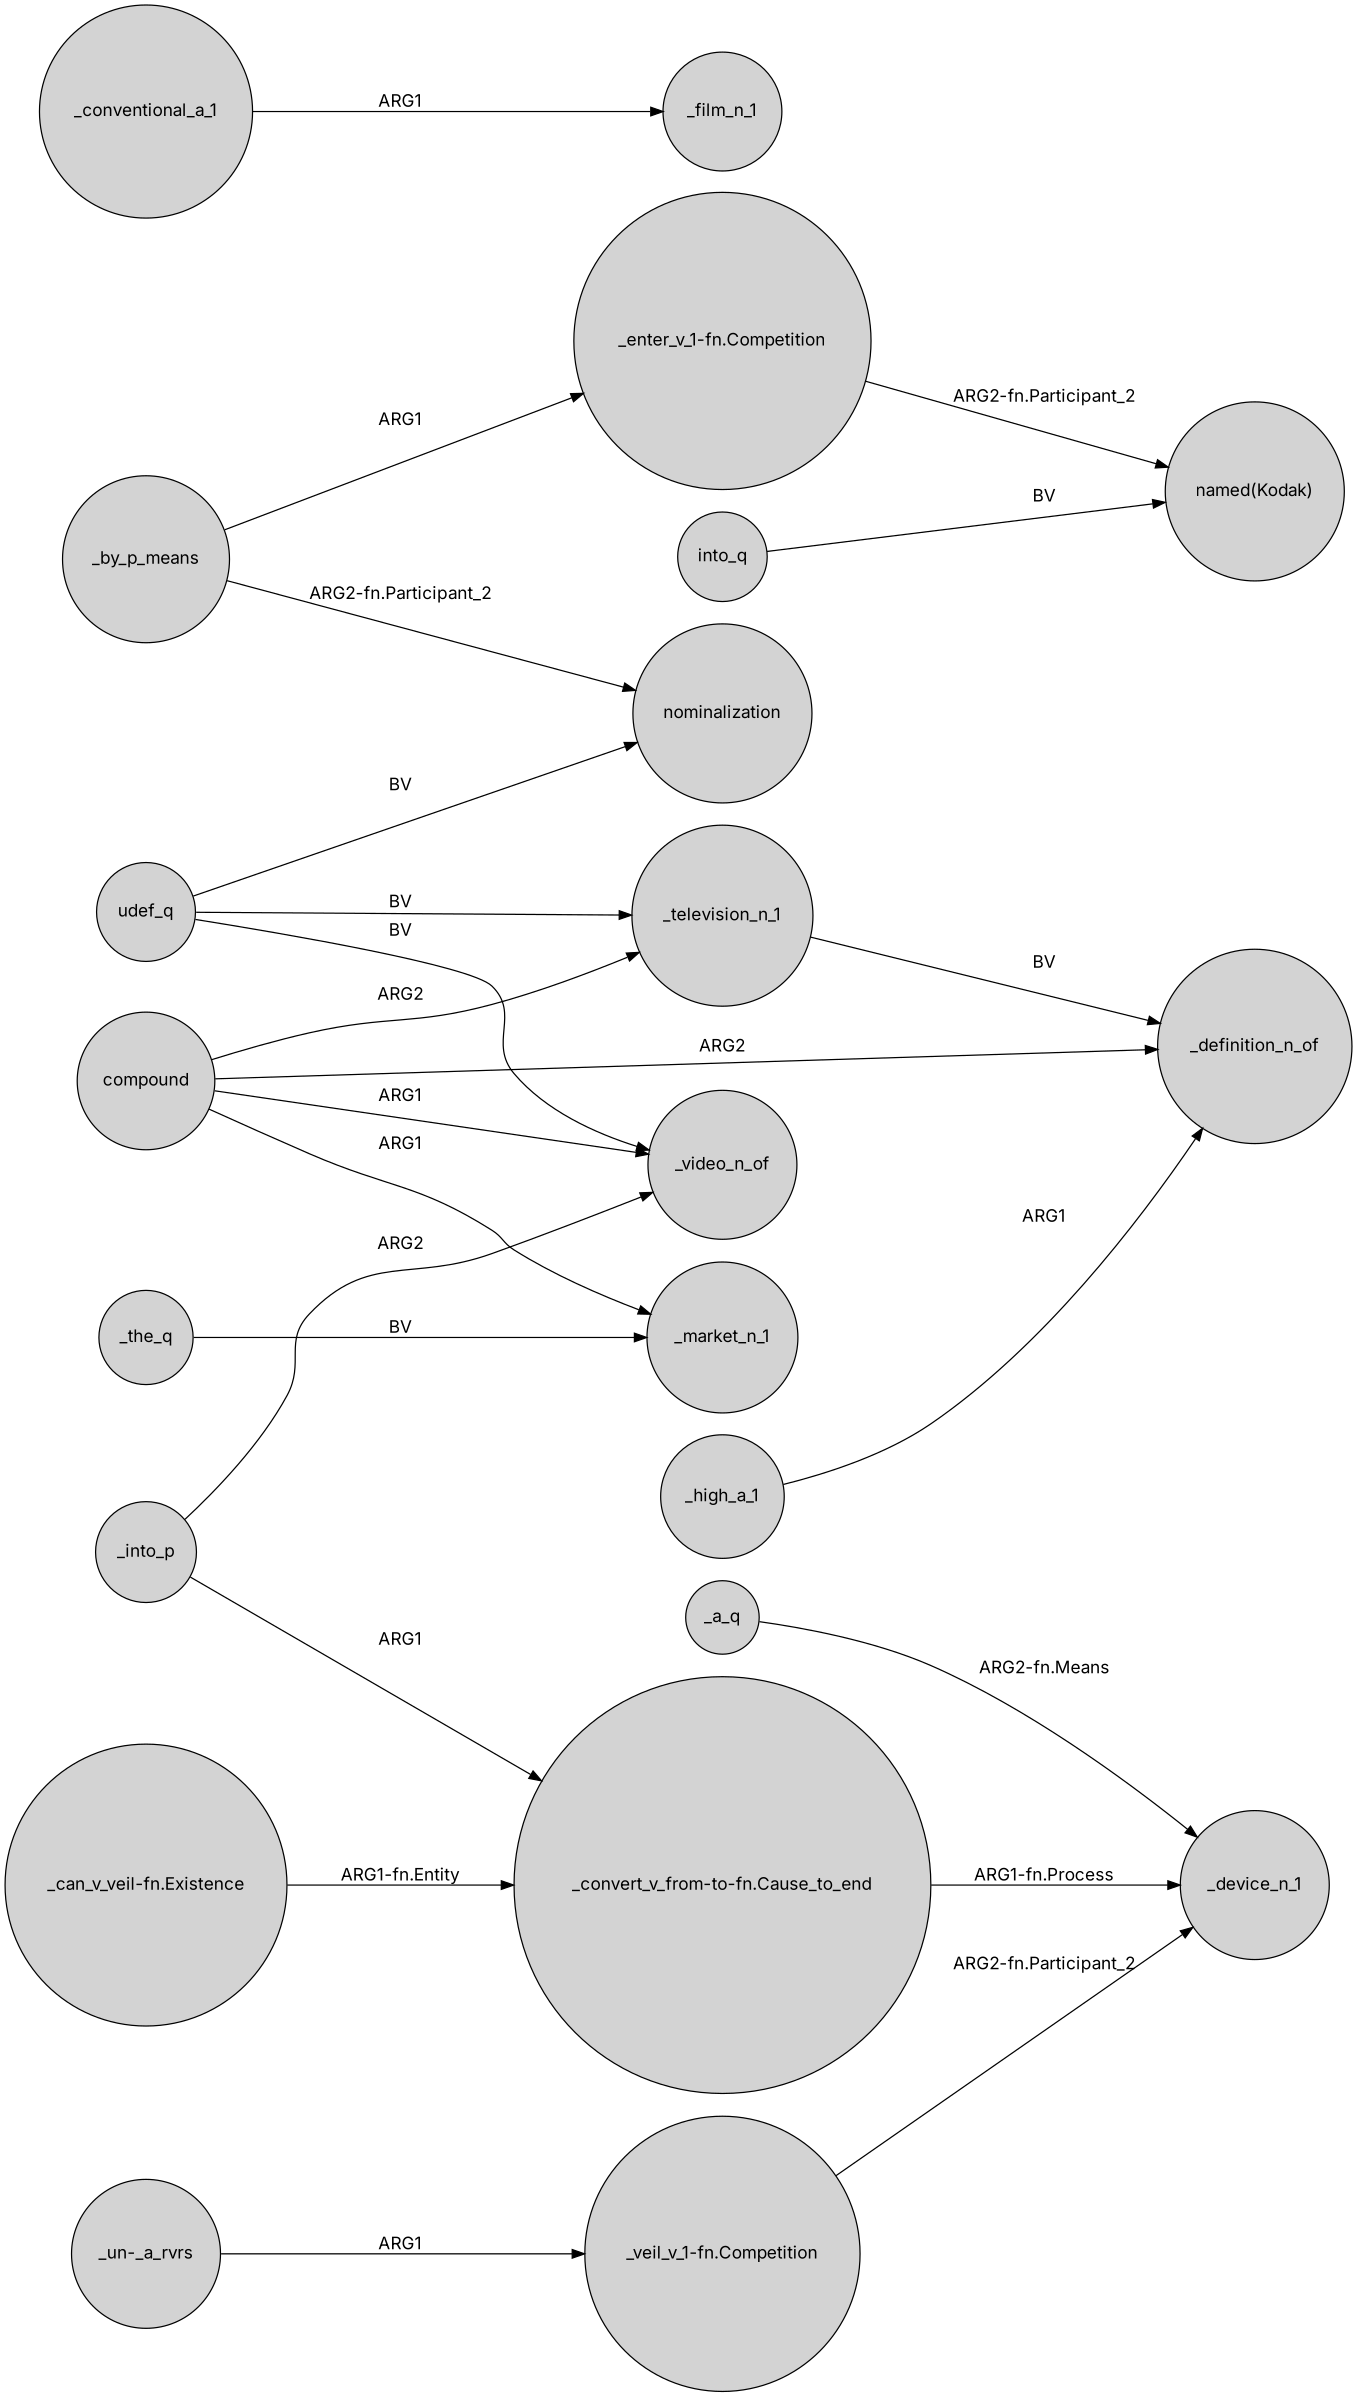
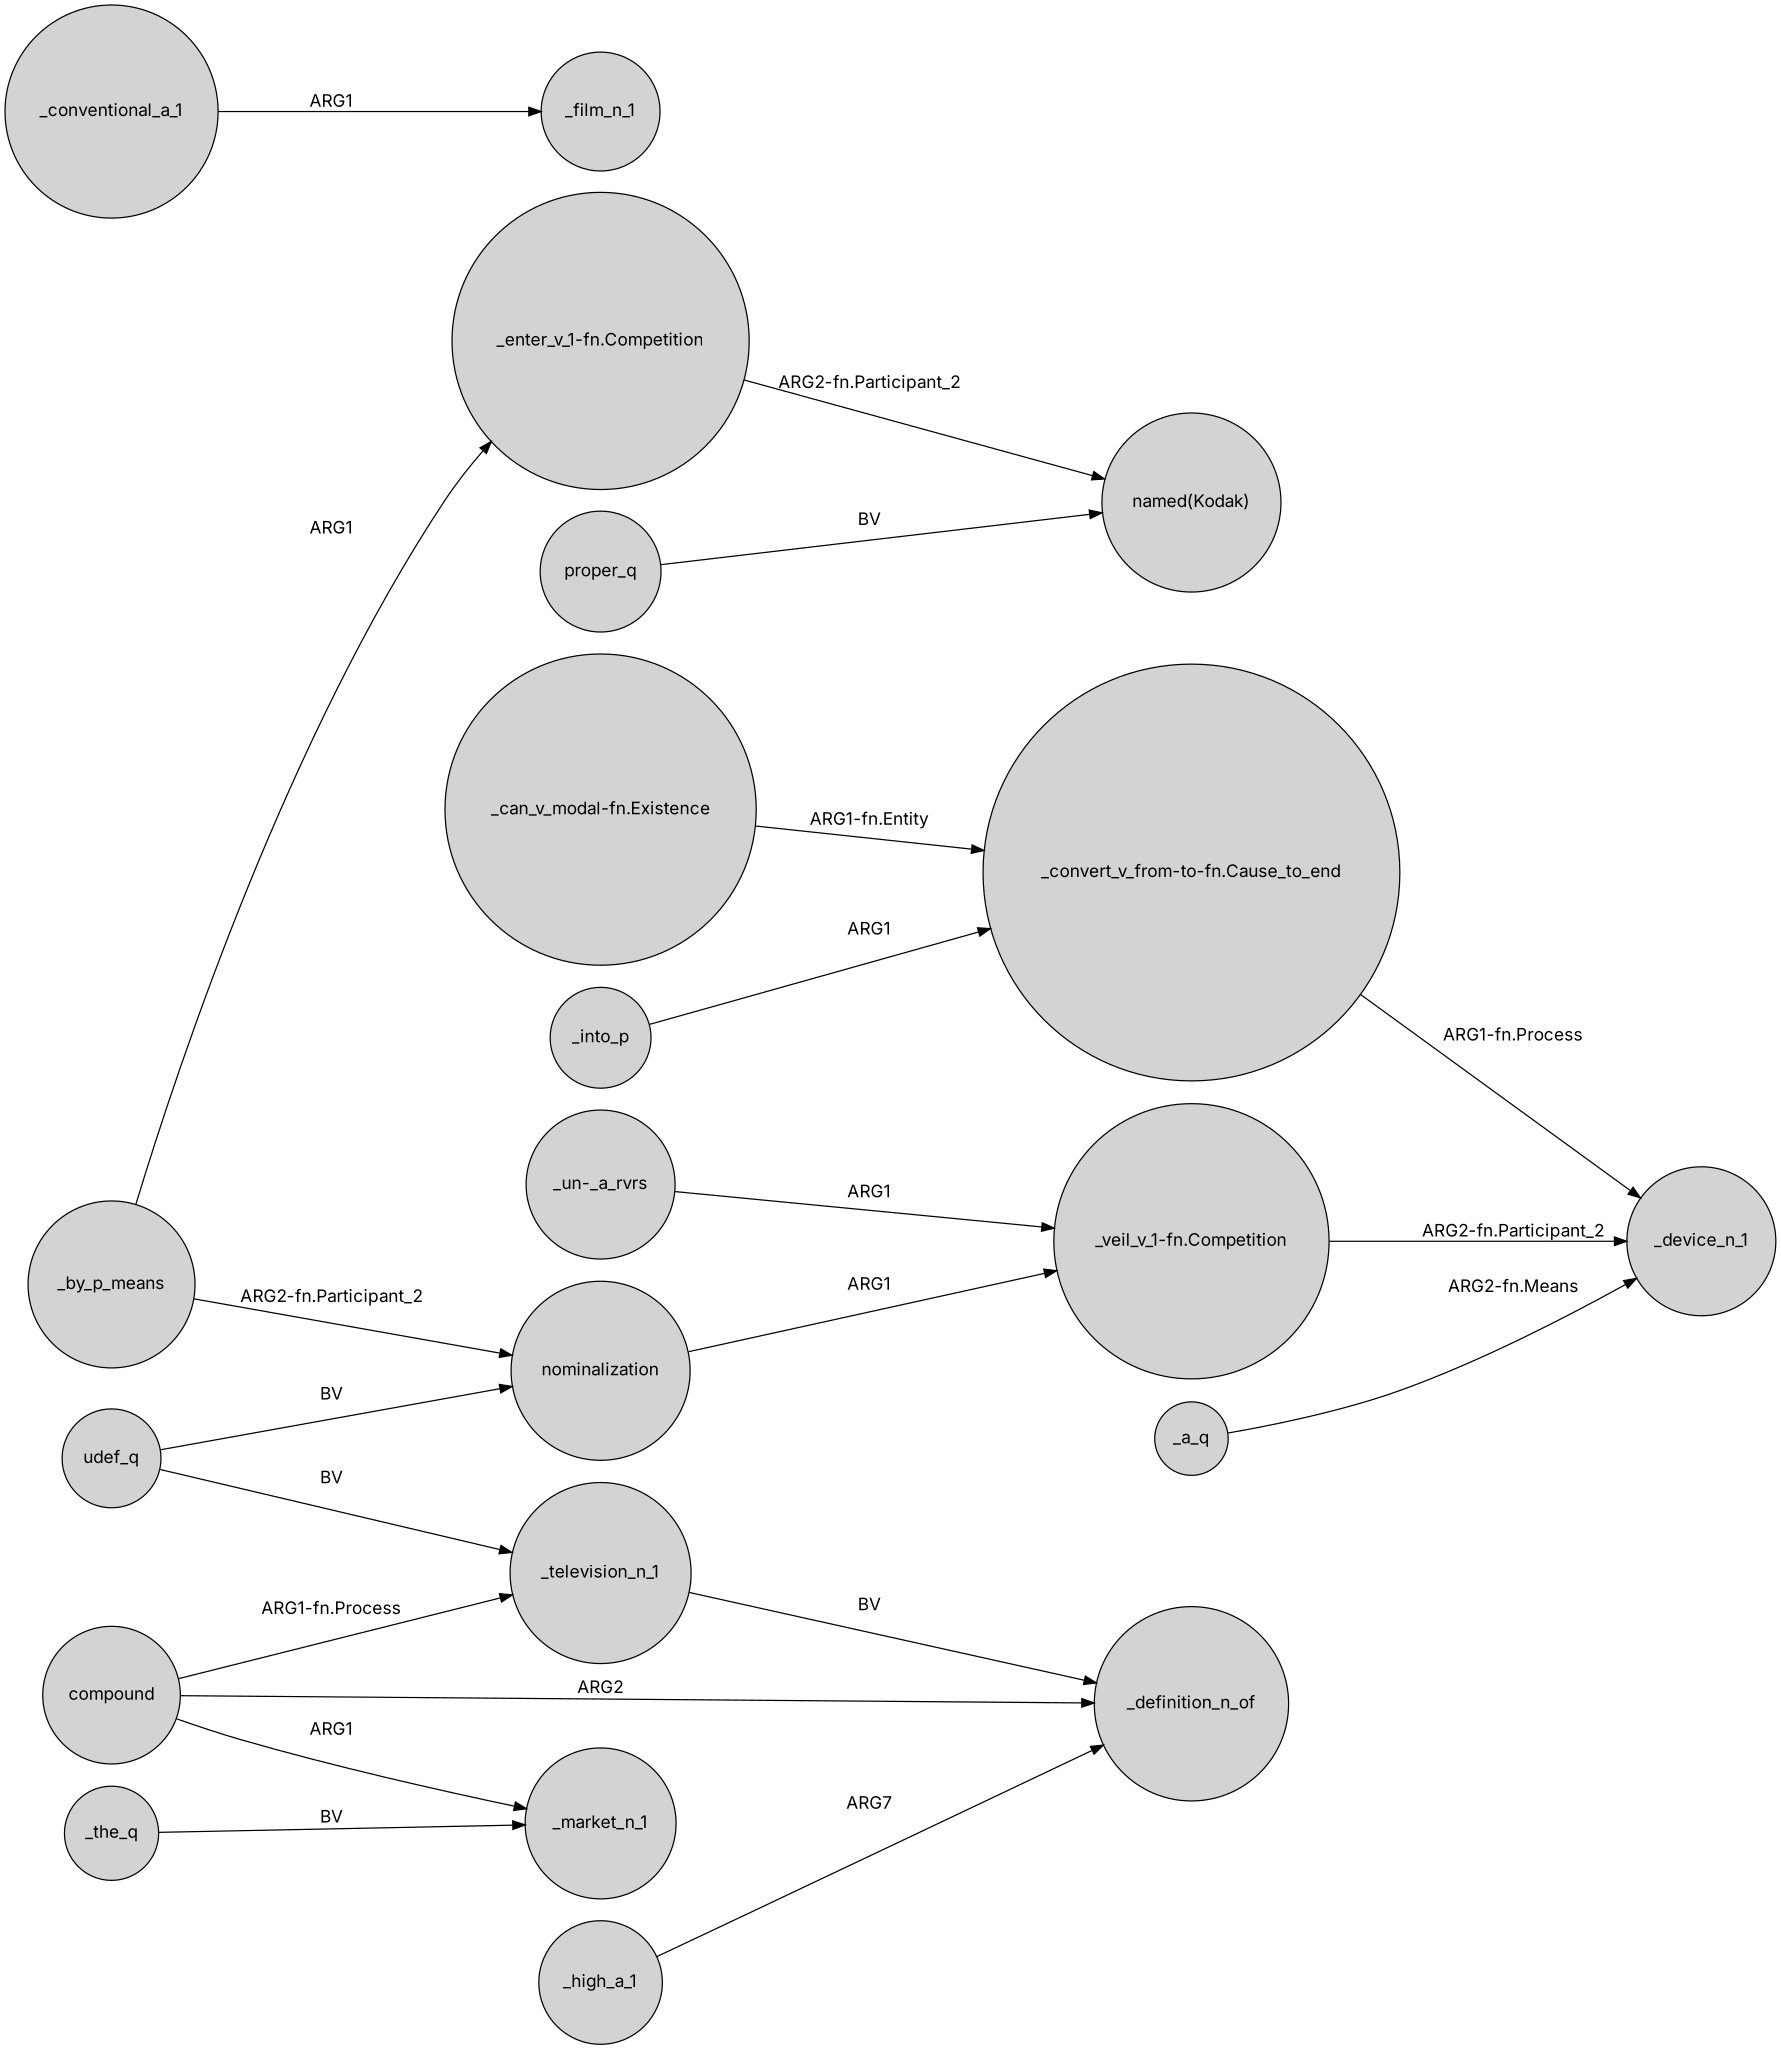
(722, 557) -> (601, 572)
(401, 995) -> (332, 1609)
(722, 1165) -> none
(1044, 1217) -> (870, 1804)
none -> (867, 1313)
(146, 1885) -> (601, 810)
